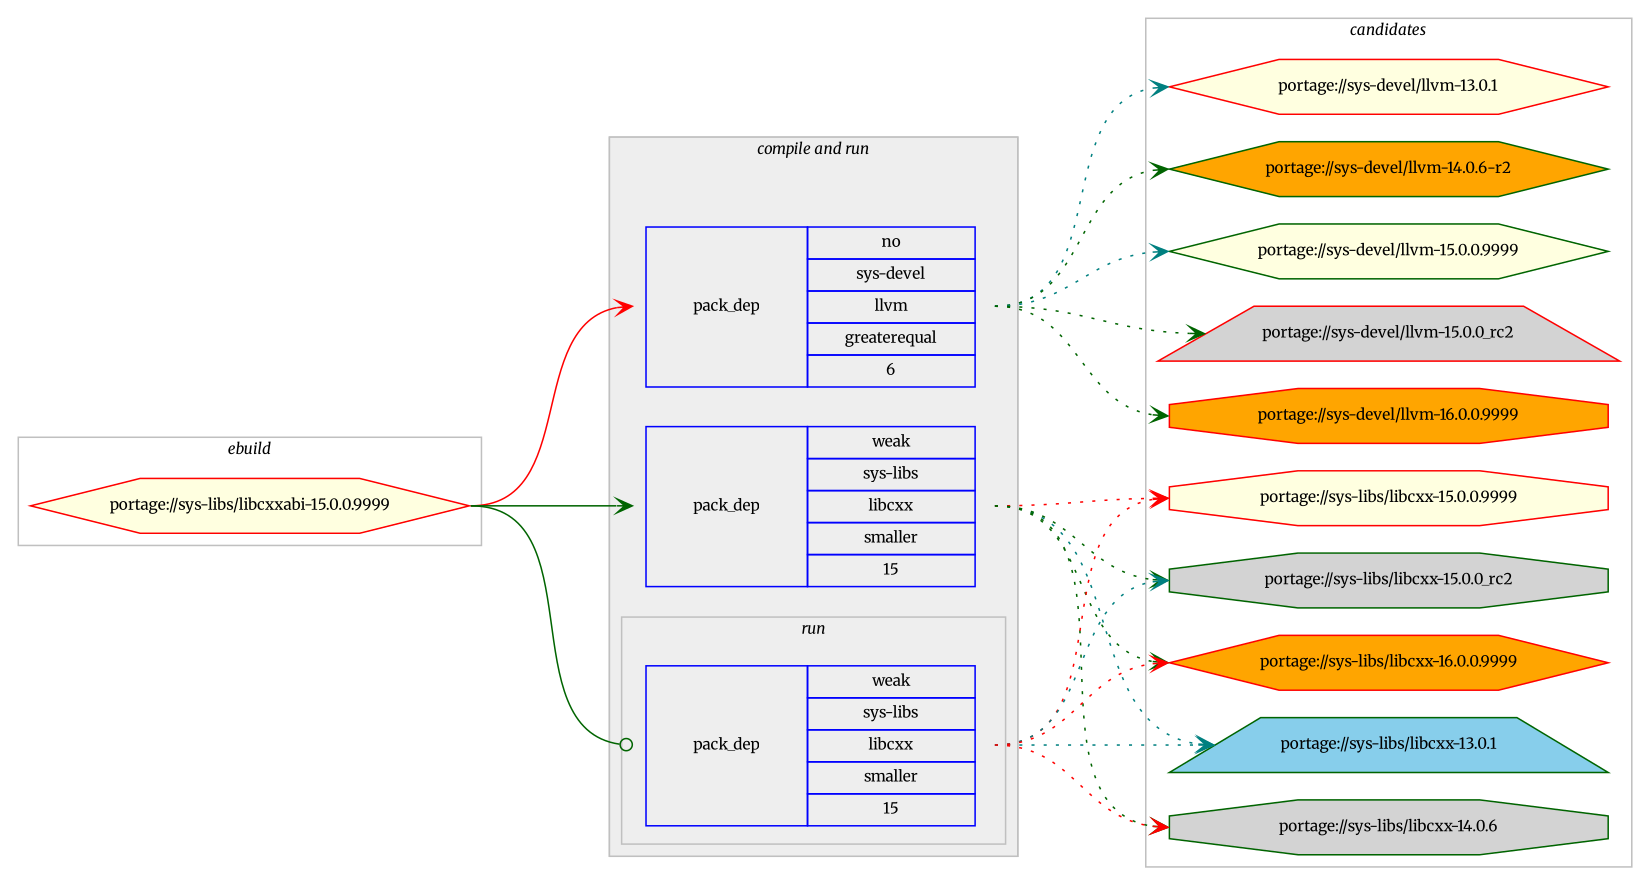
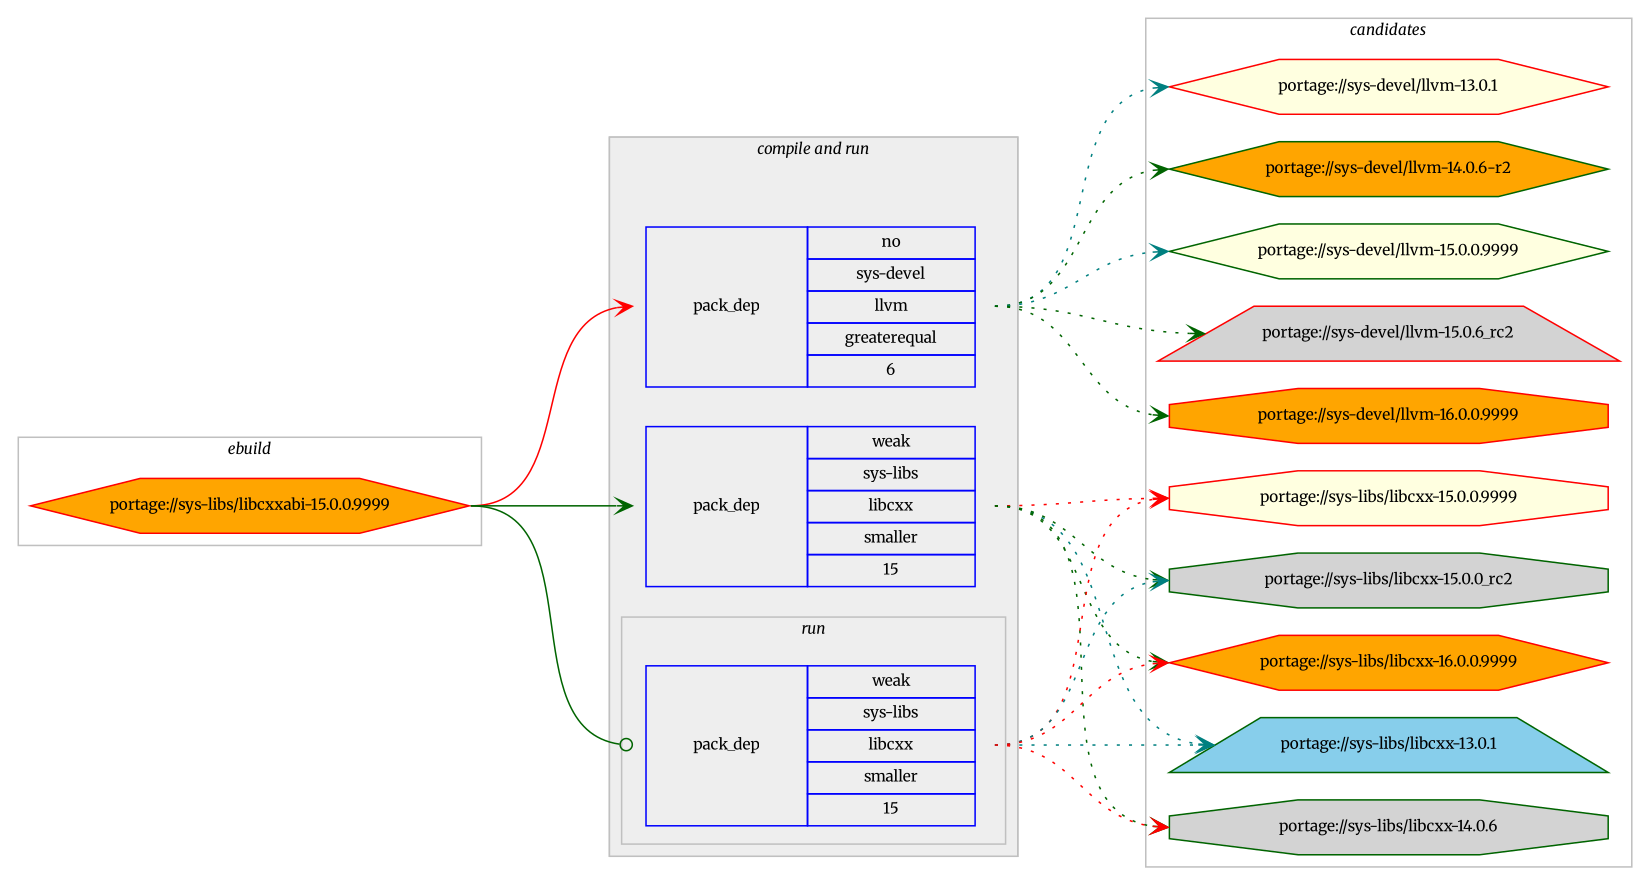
(1389, 334) -> (1389, 334)
(250, 506) -> (250, 506)
